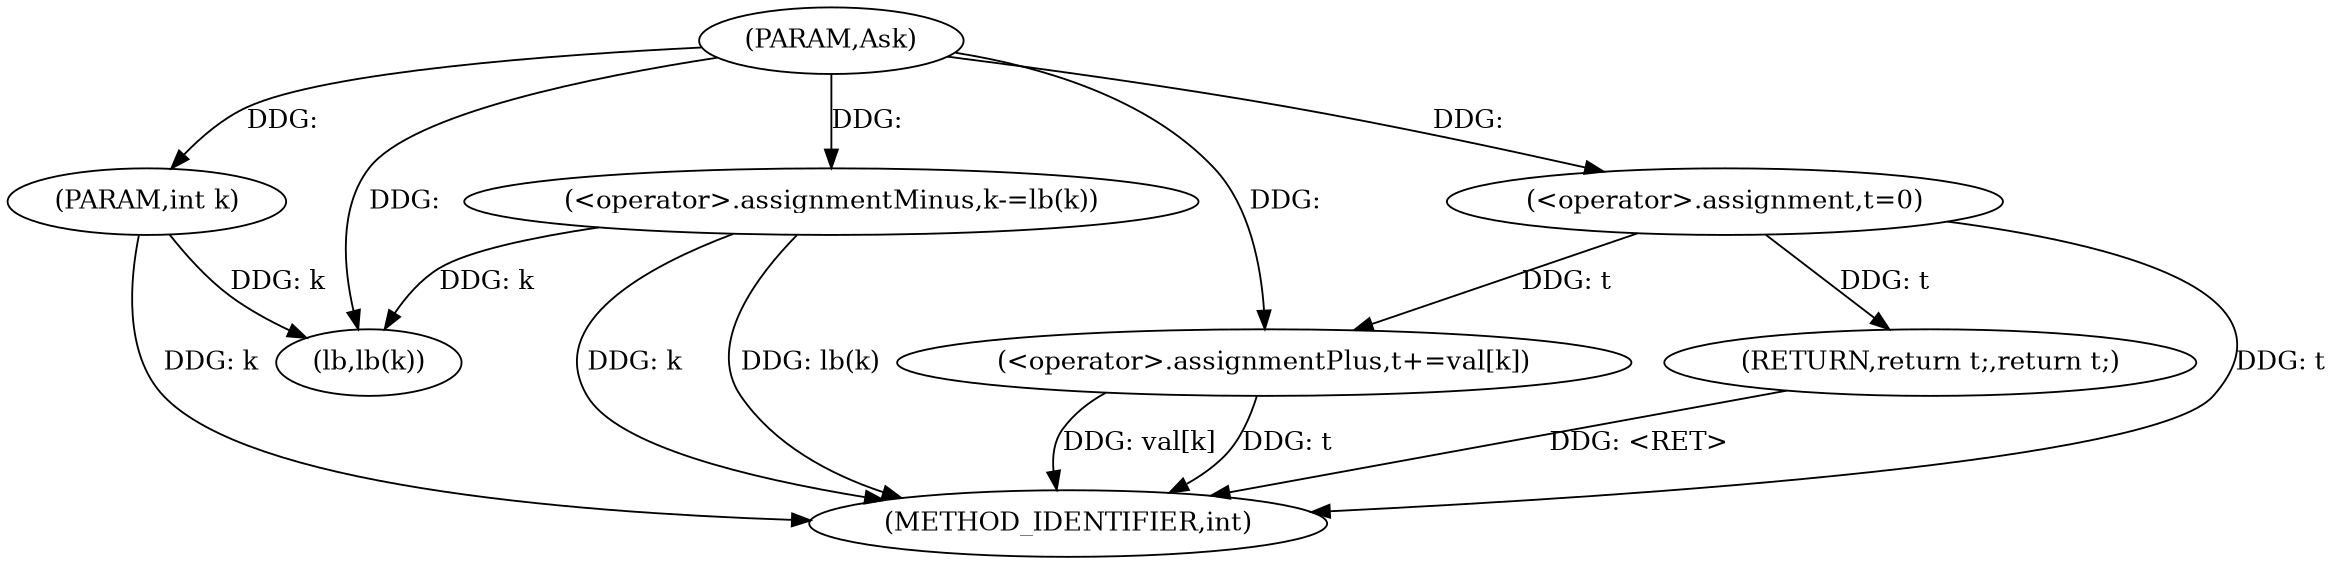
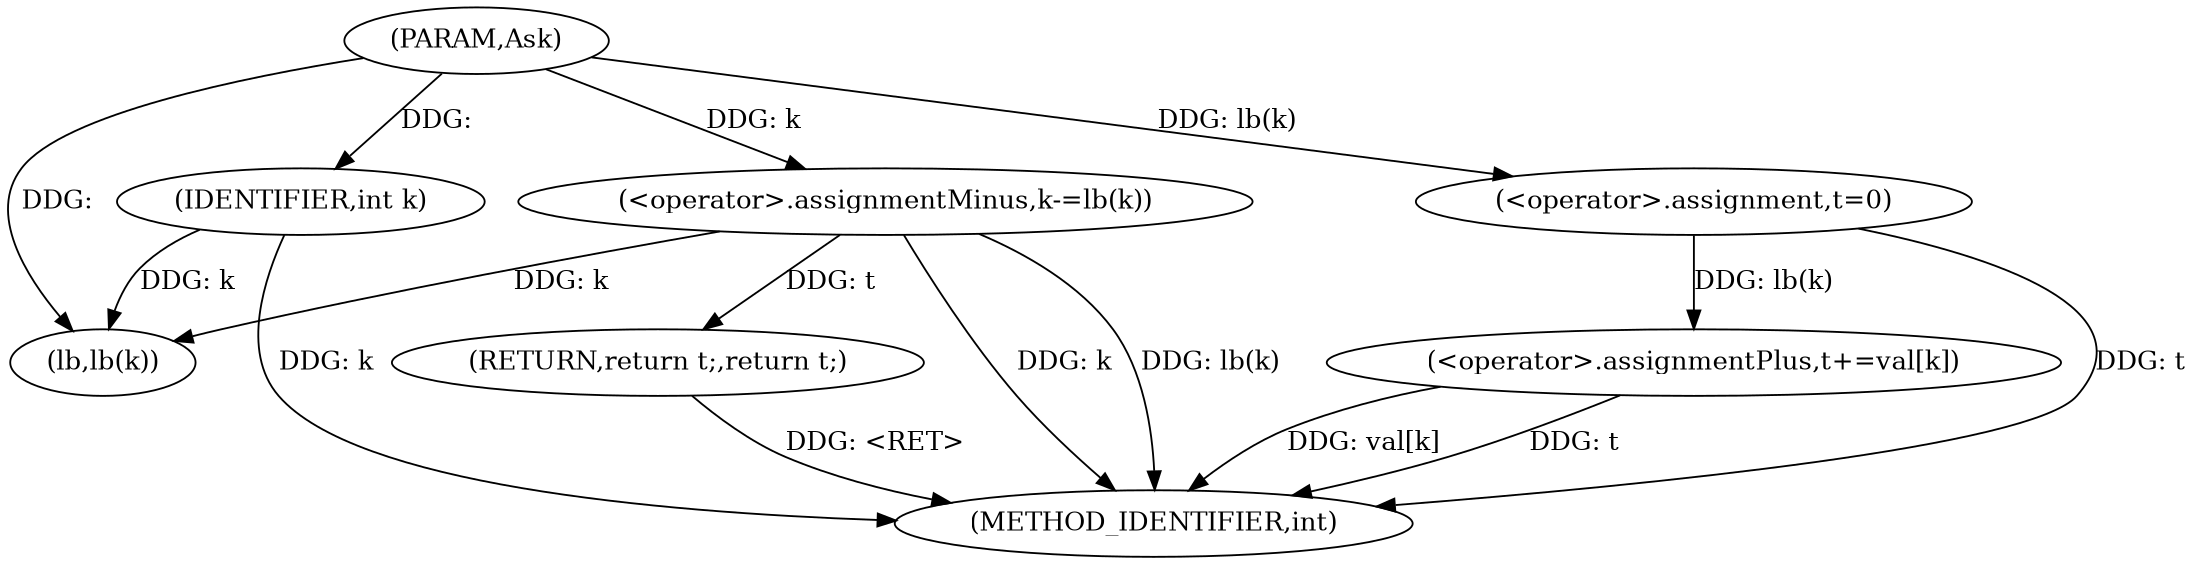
(871, 121) -> (754, 121)
(1472, 121) -> (1228, 121)
(1162, 125) -> none
(147, 202) -> (301, 202)
(1820, 276) -> (779, 277)
(1567, 282) -> (1764, 282)
